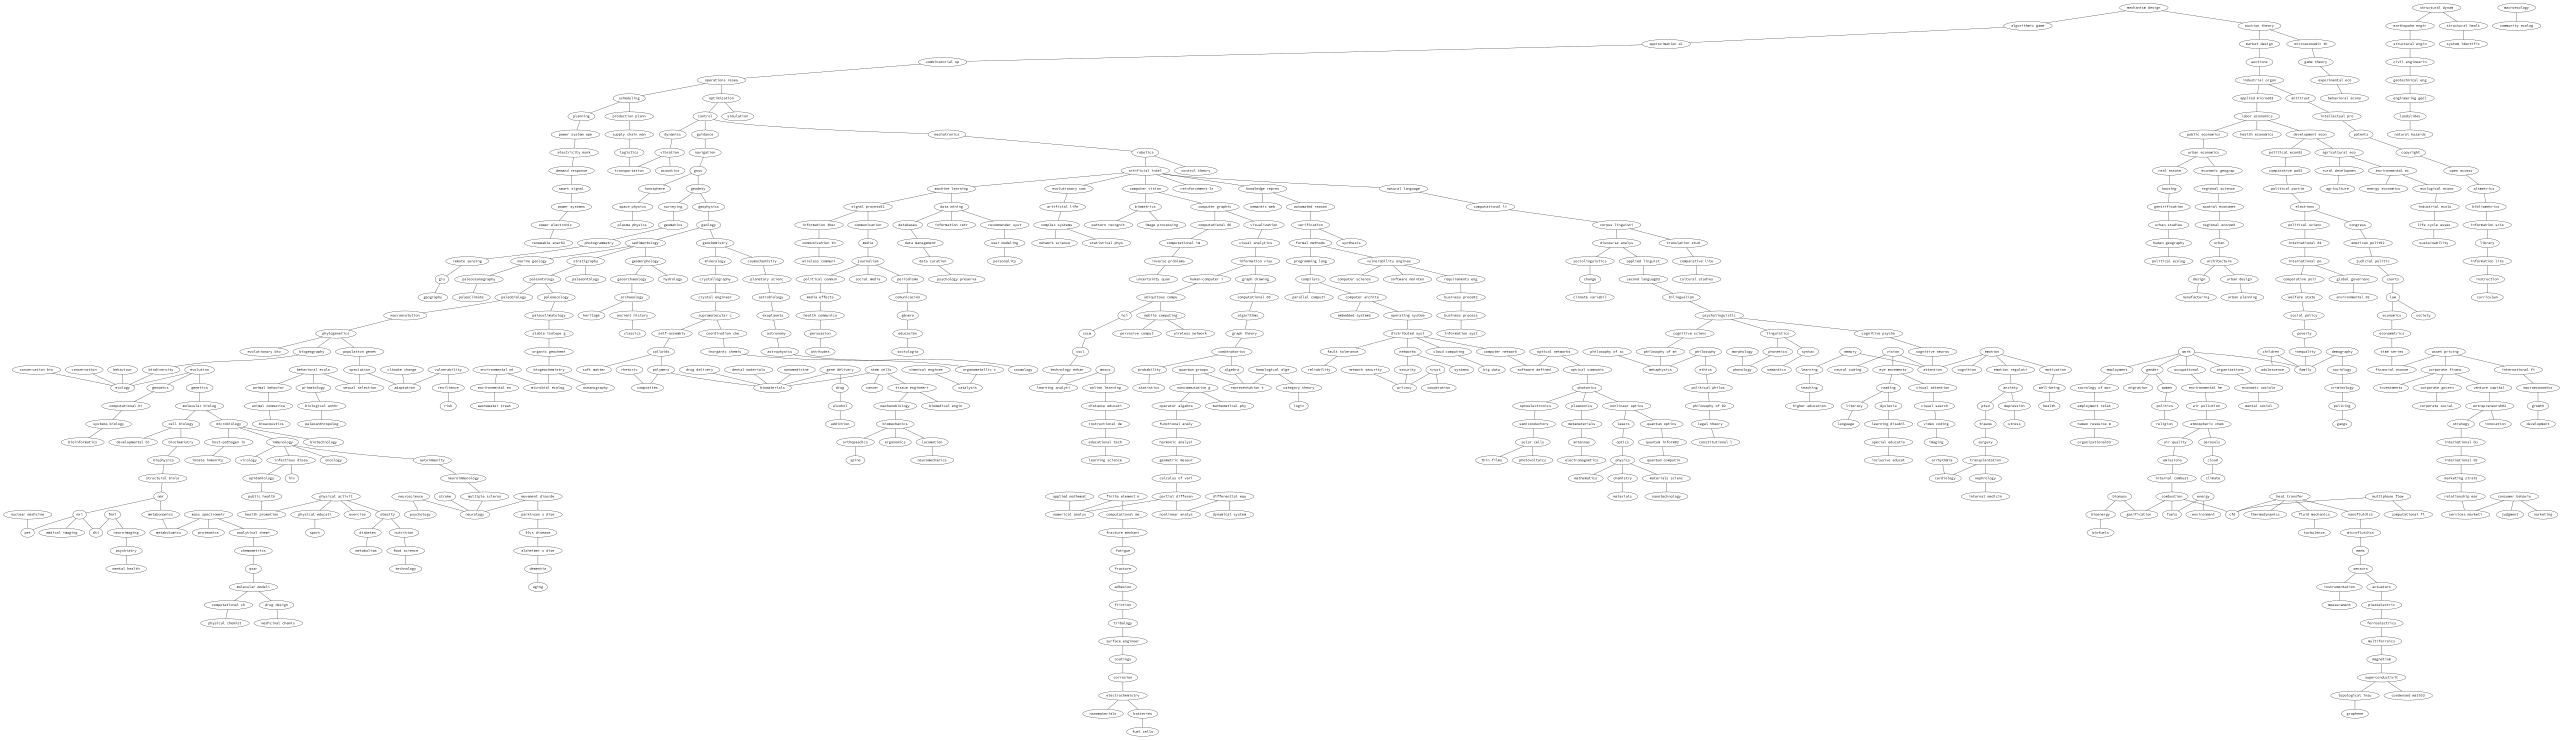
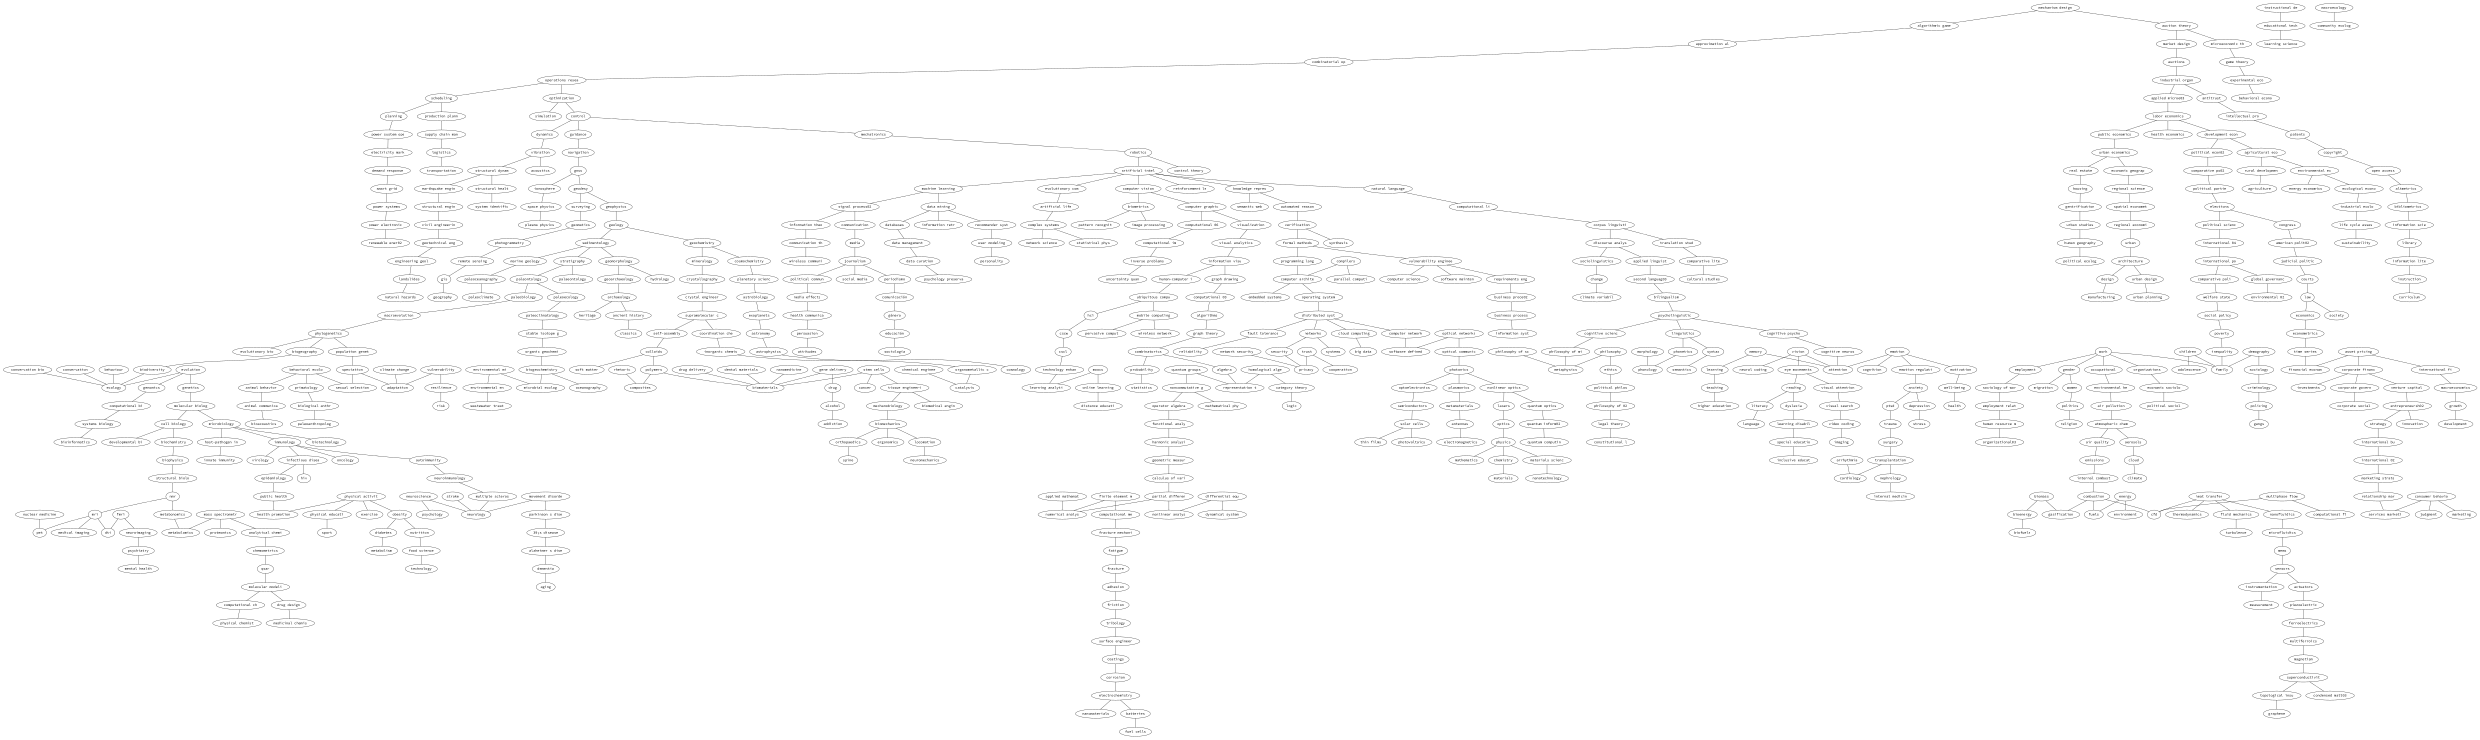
(650, 161) -> (517, 161)
(571, 189) -> (387, 189)
(1310, 270) -> (1297, 270)
(2259, 406) -> (2164, 406)
(1105, 415) -> none
